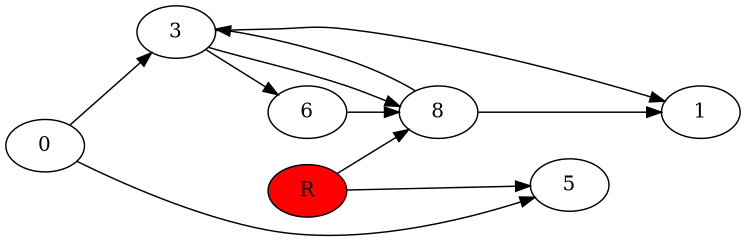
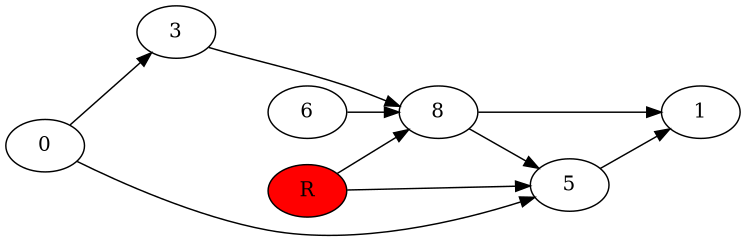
(436, 43) -> (629, 152)
(326, 53) -> (497, 145)
(236, 68) -> none
